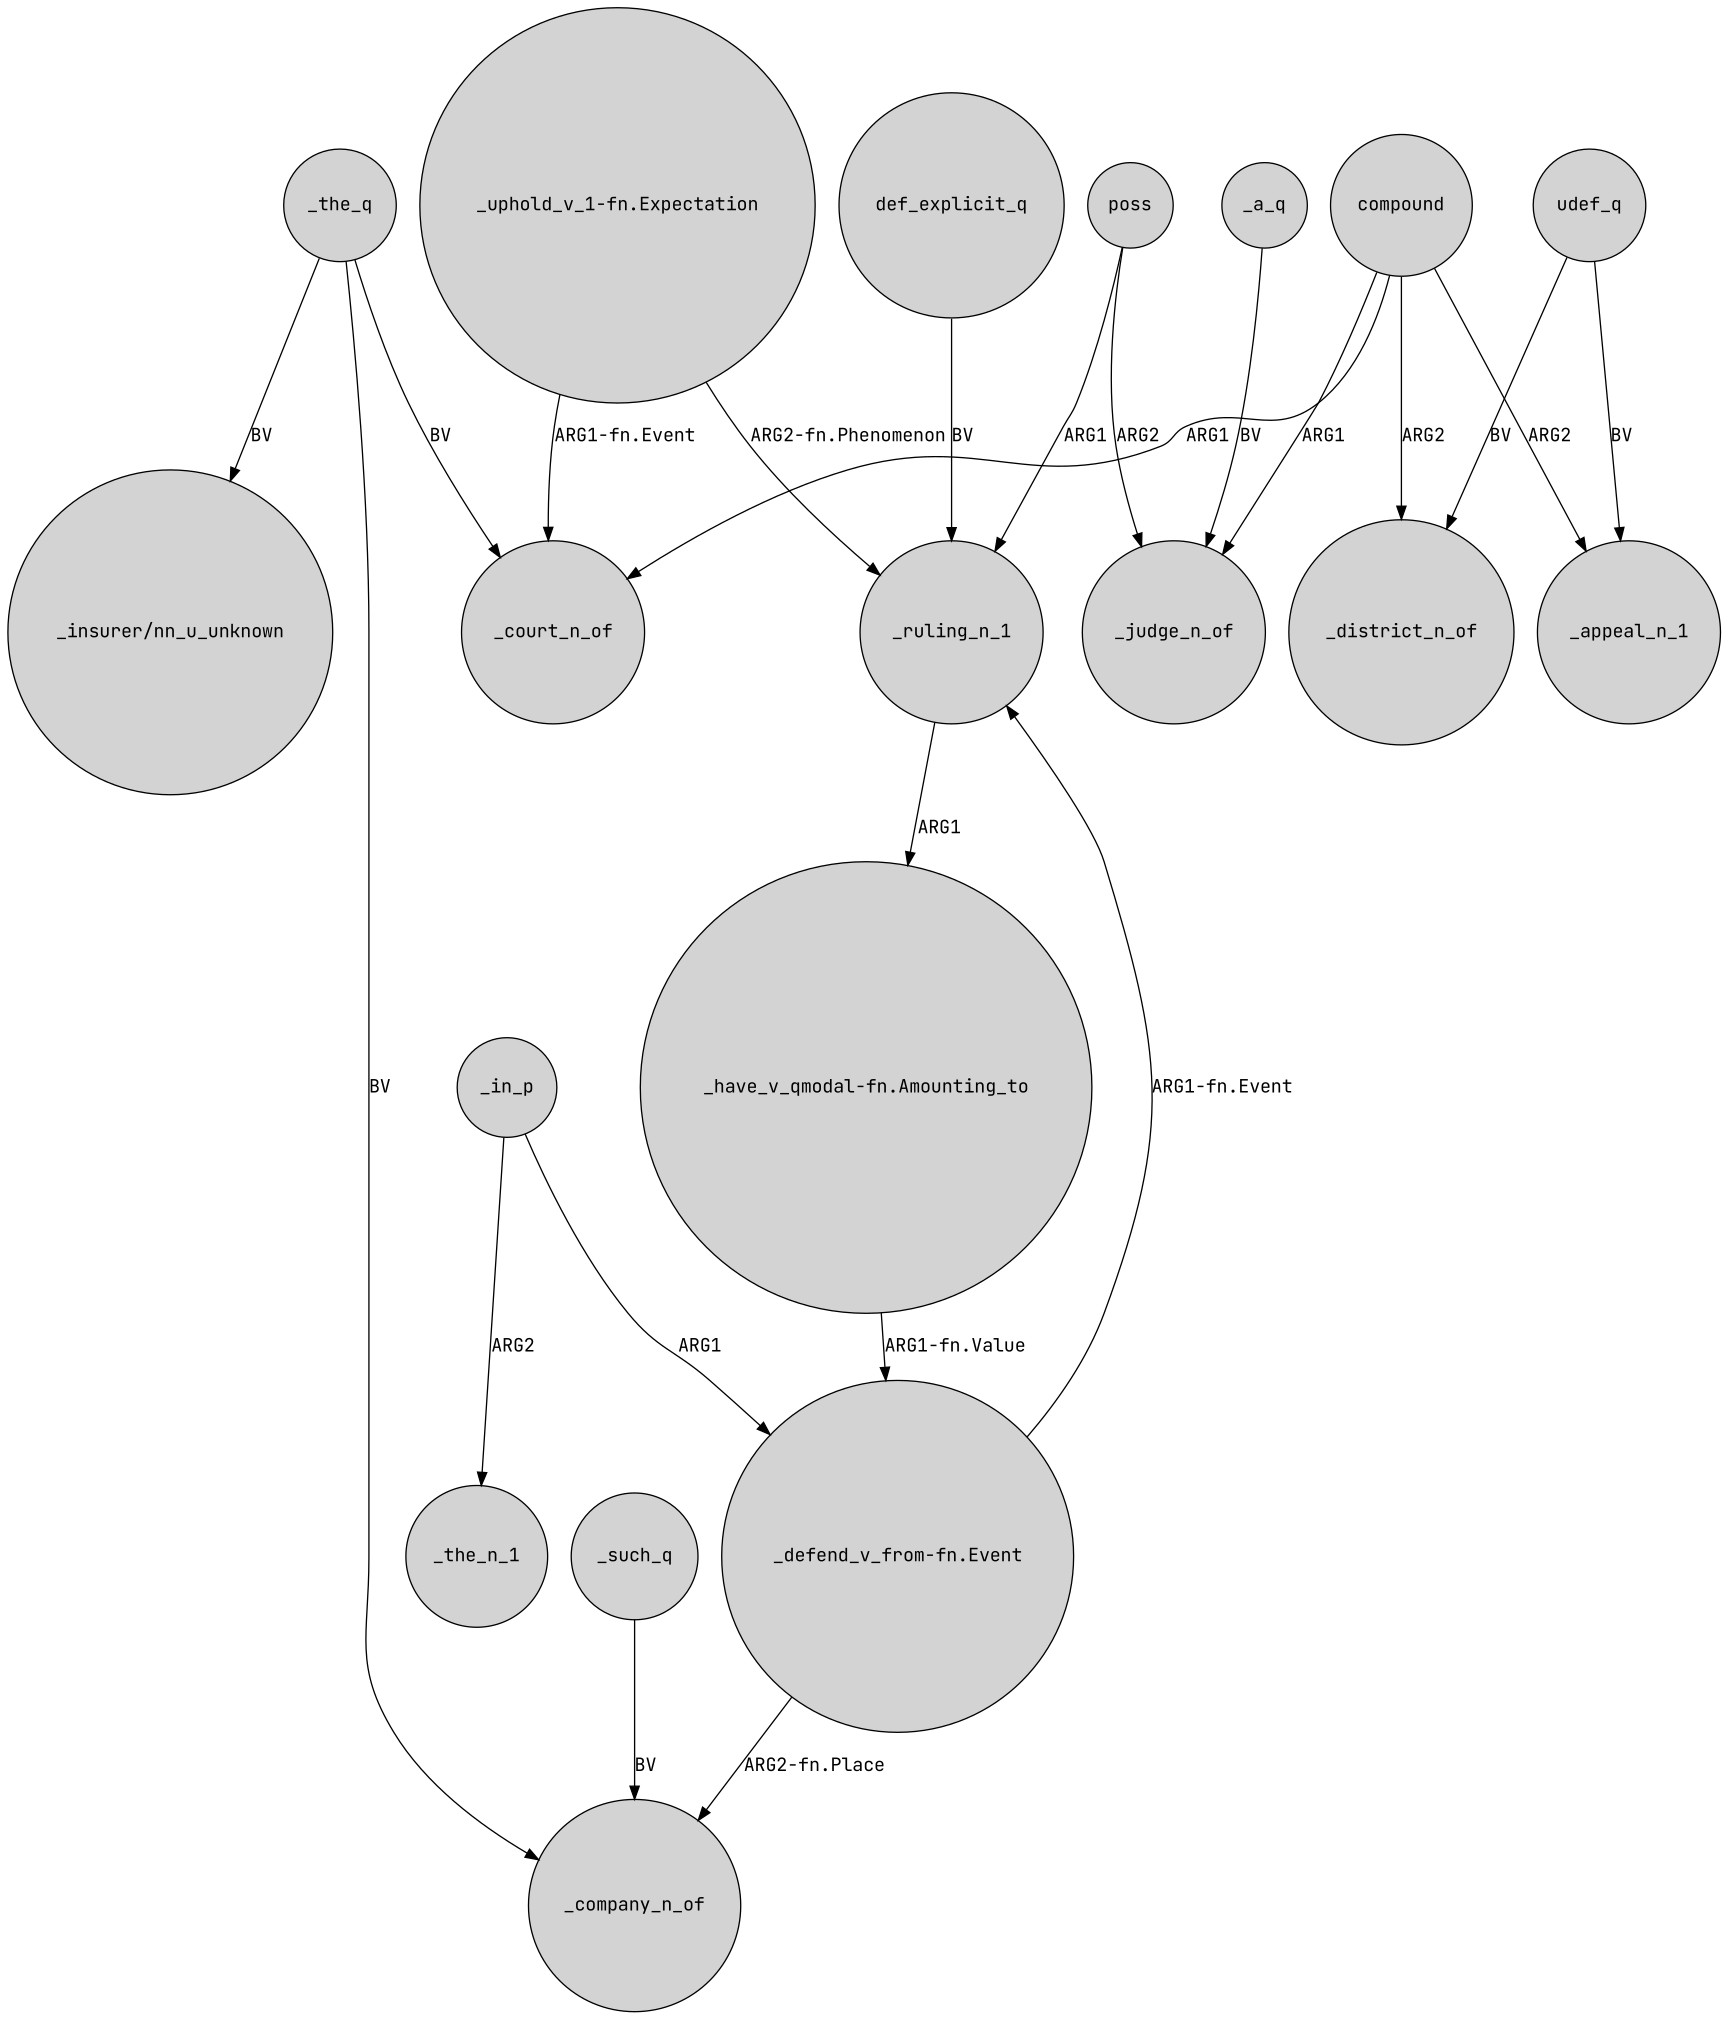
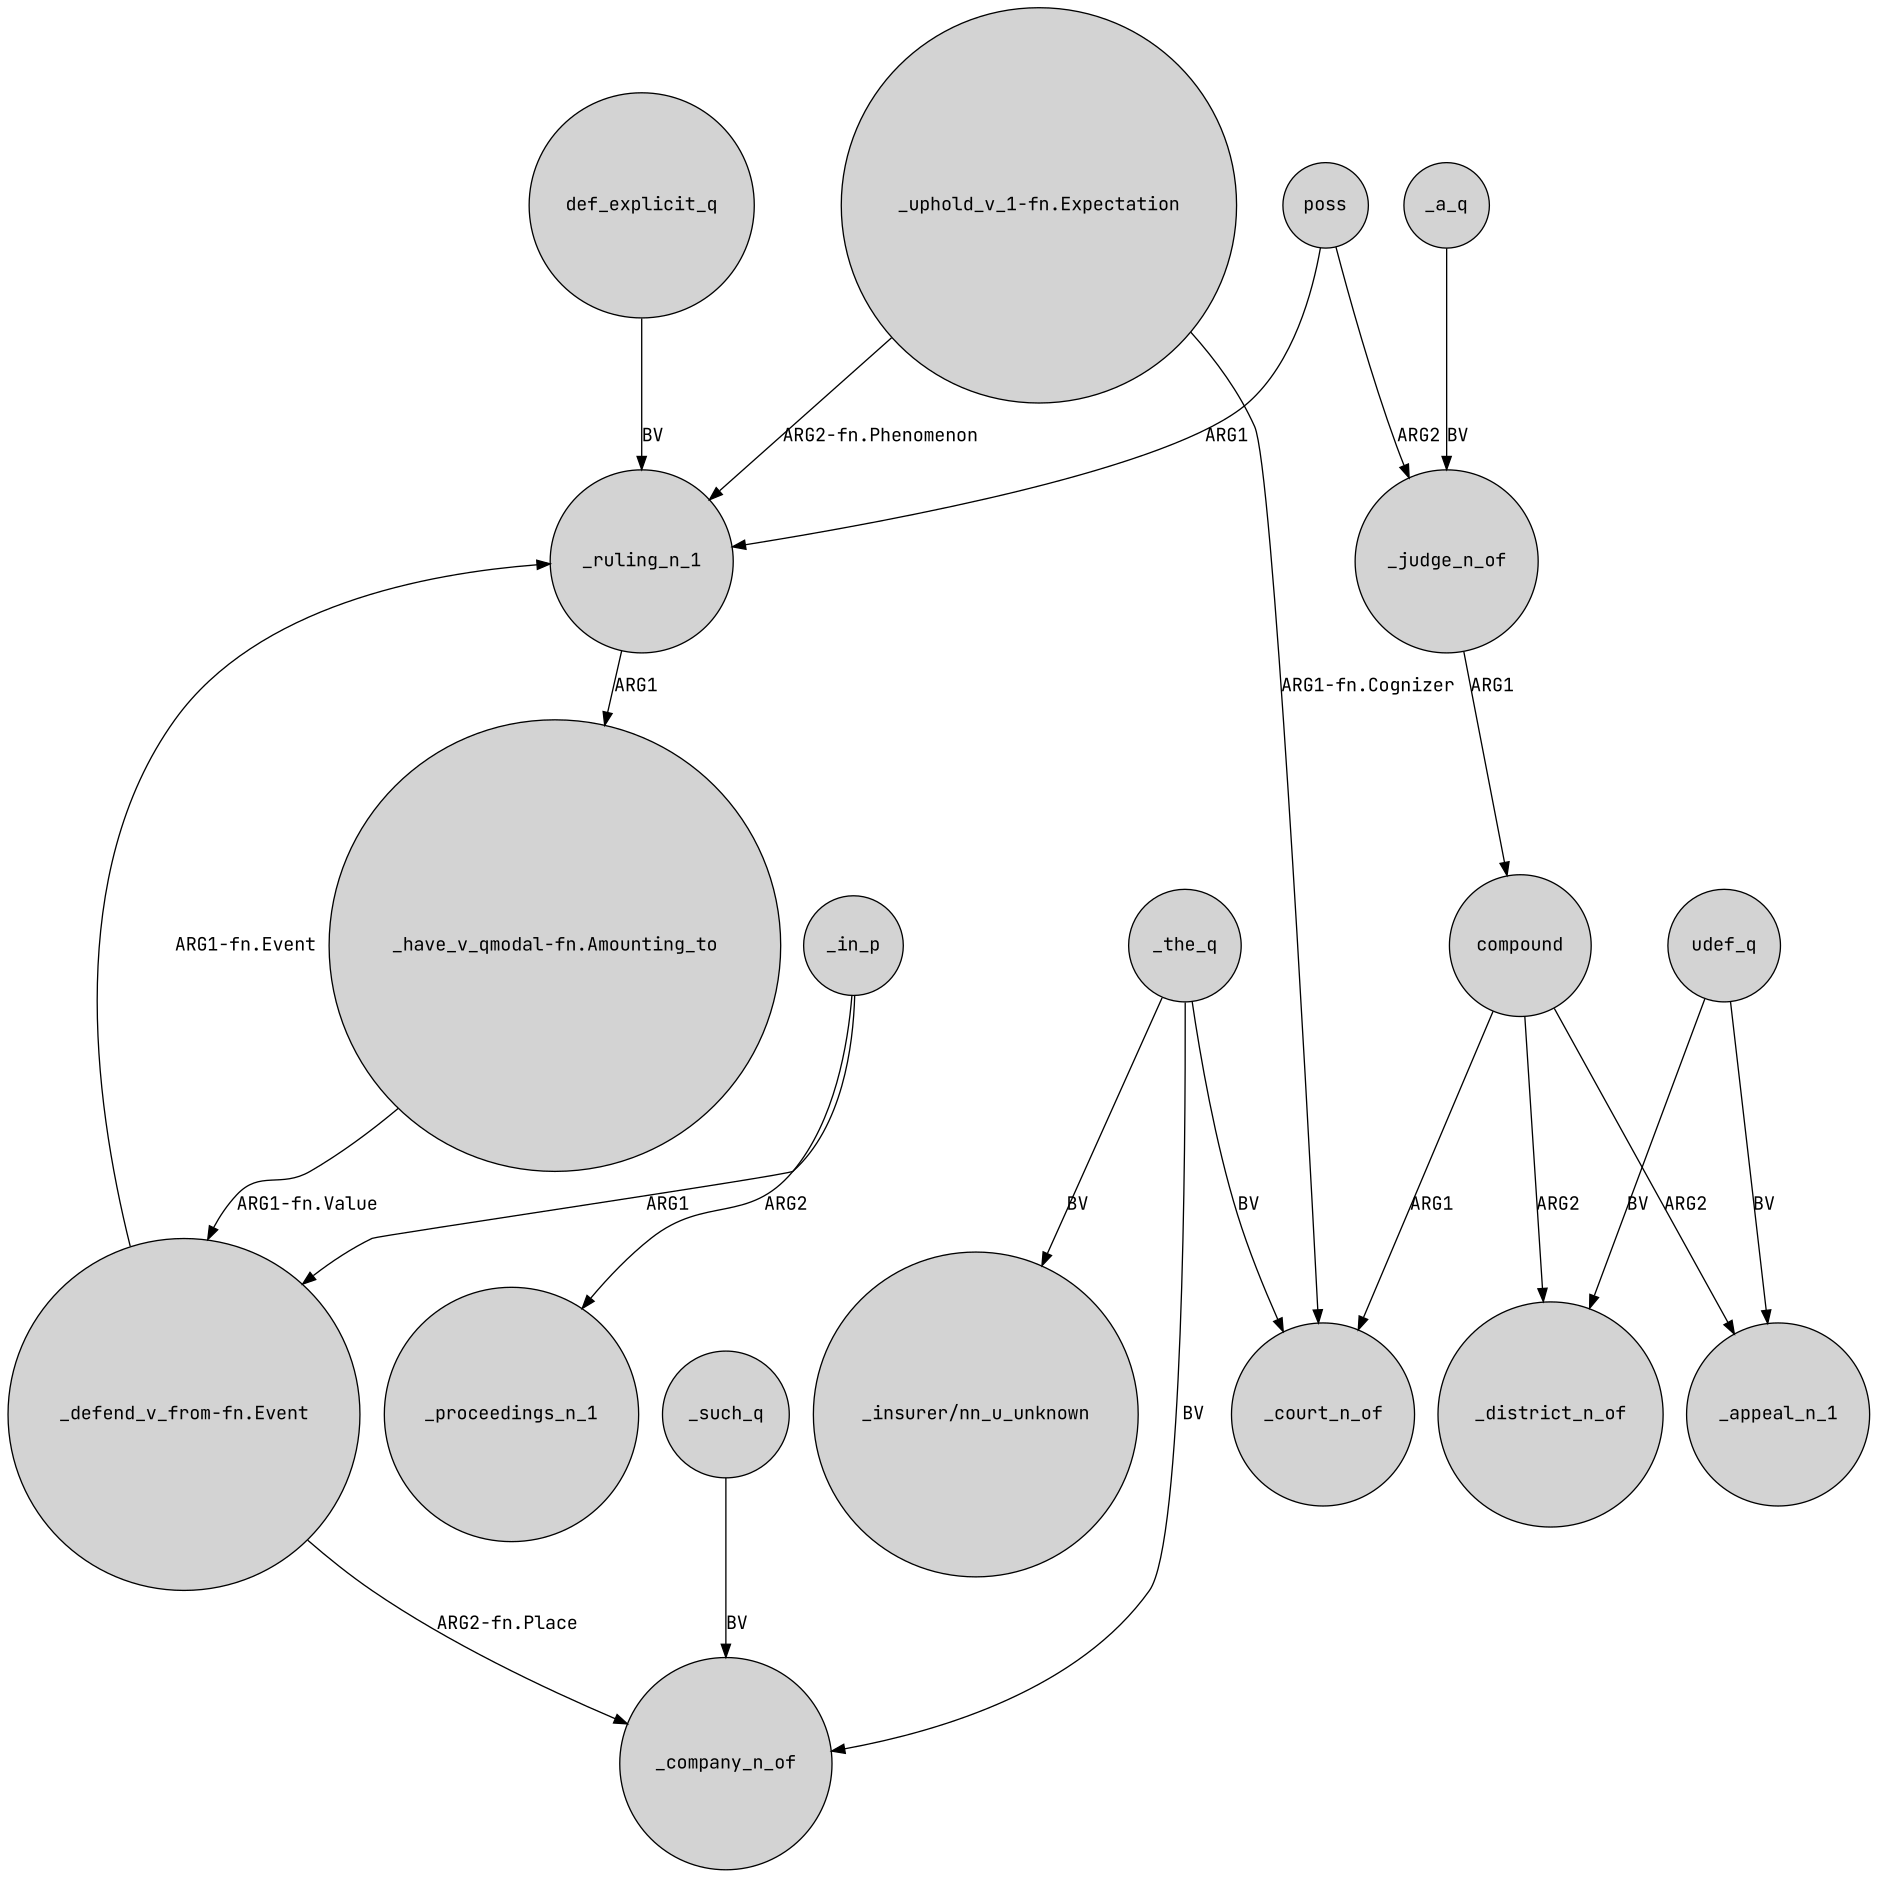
(1308, 419) -> (1484, 757)
(625, 436) -> (1368, 686)
(477, 1556) -> (511, 1414)
